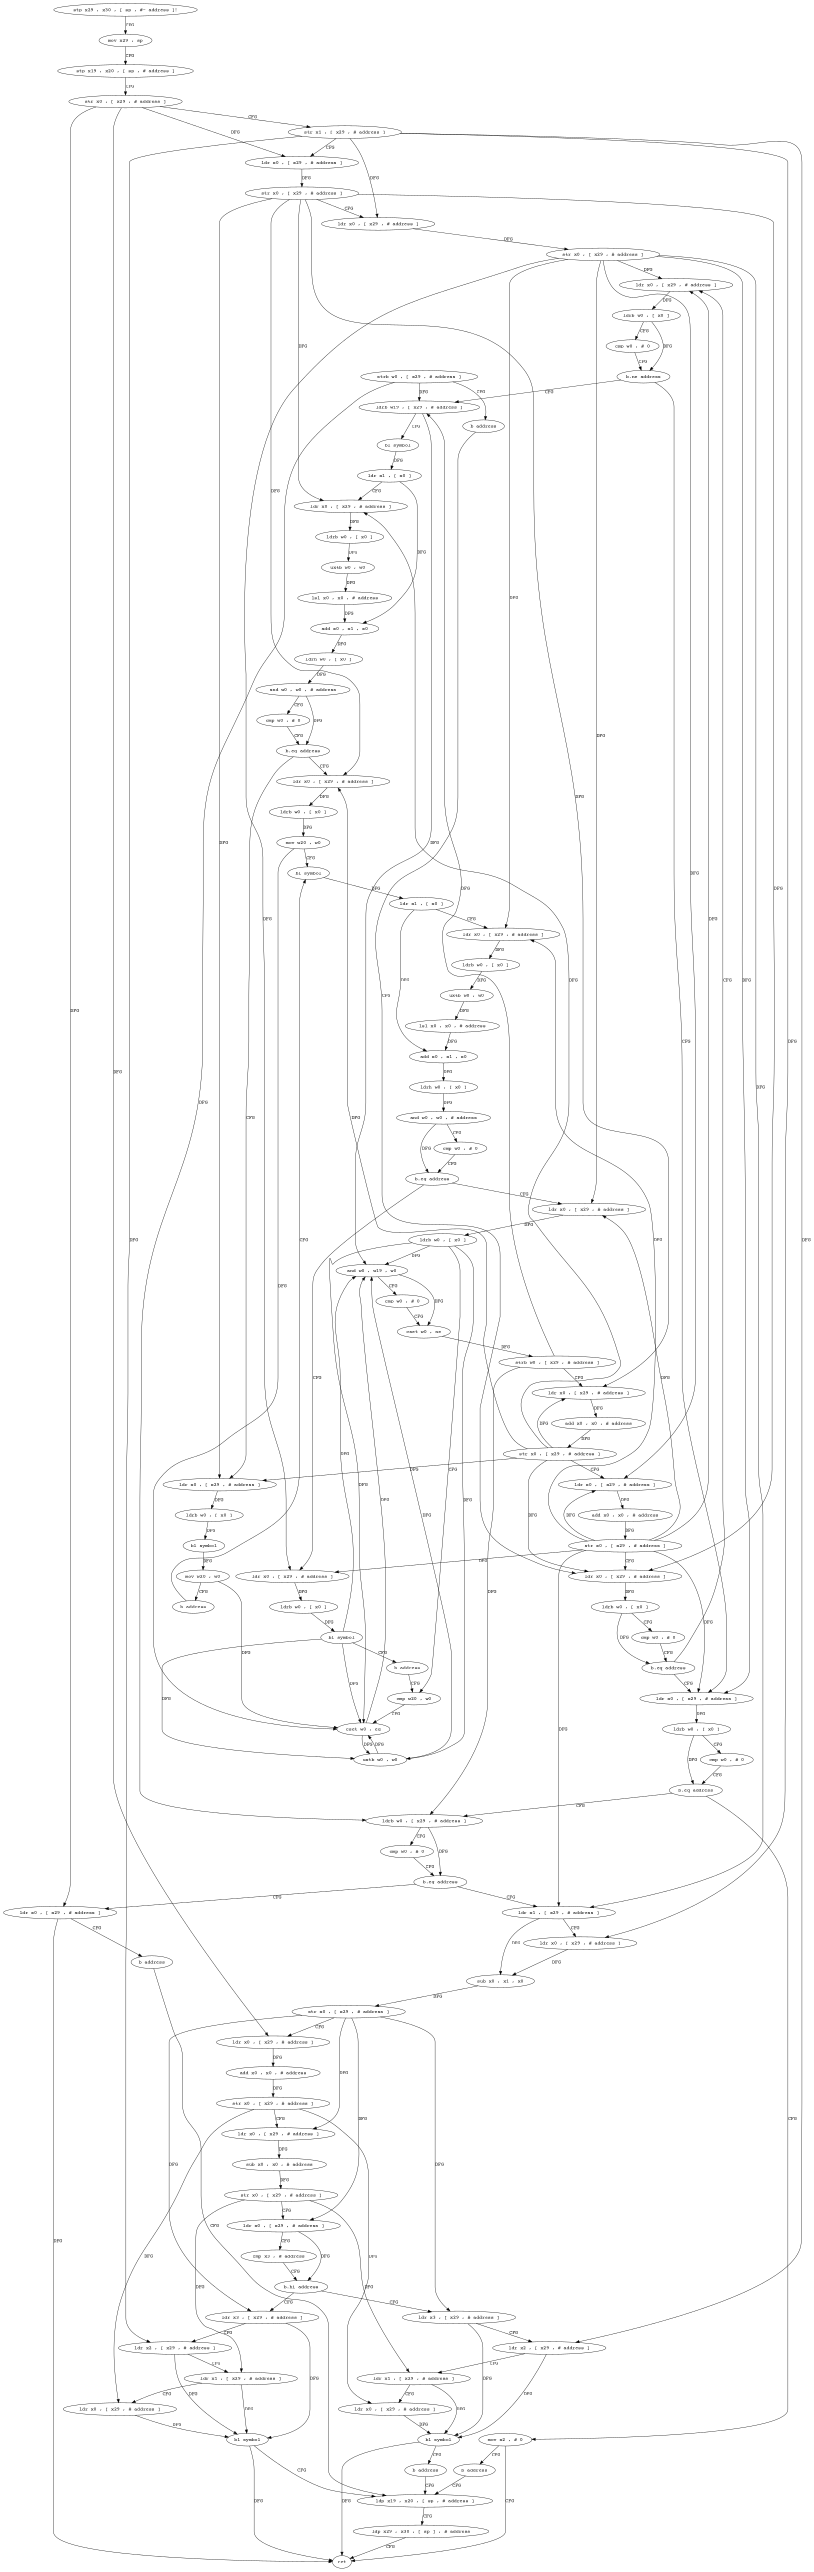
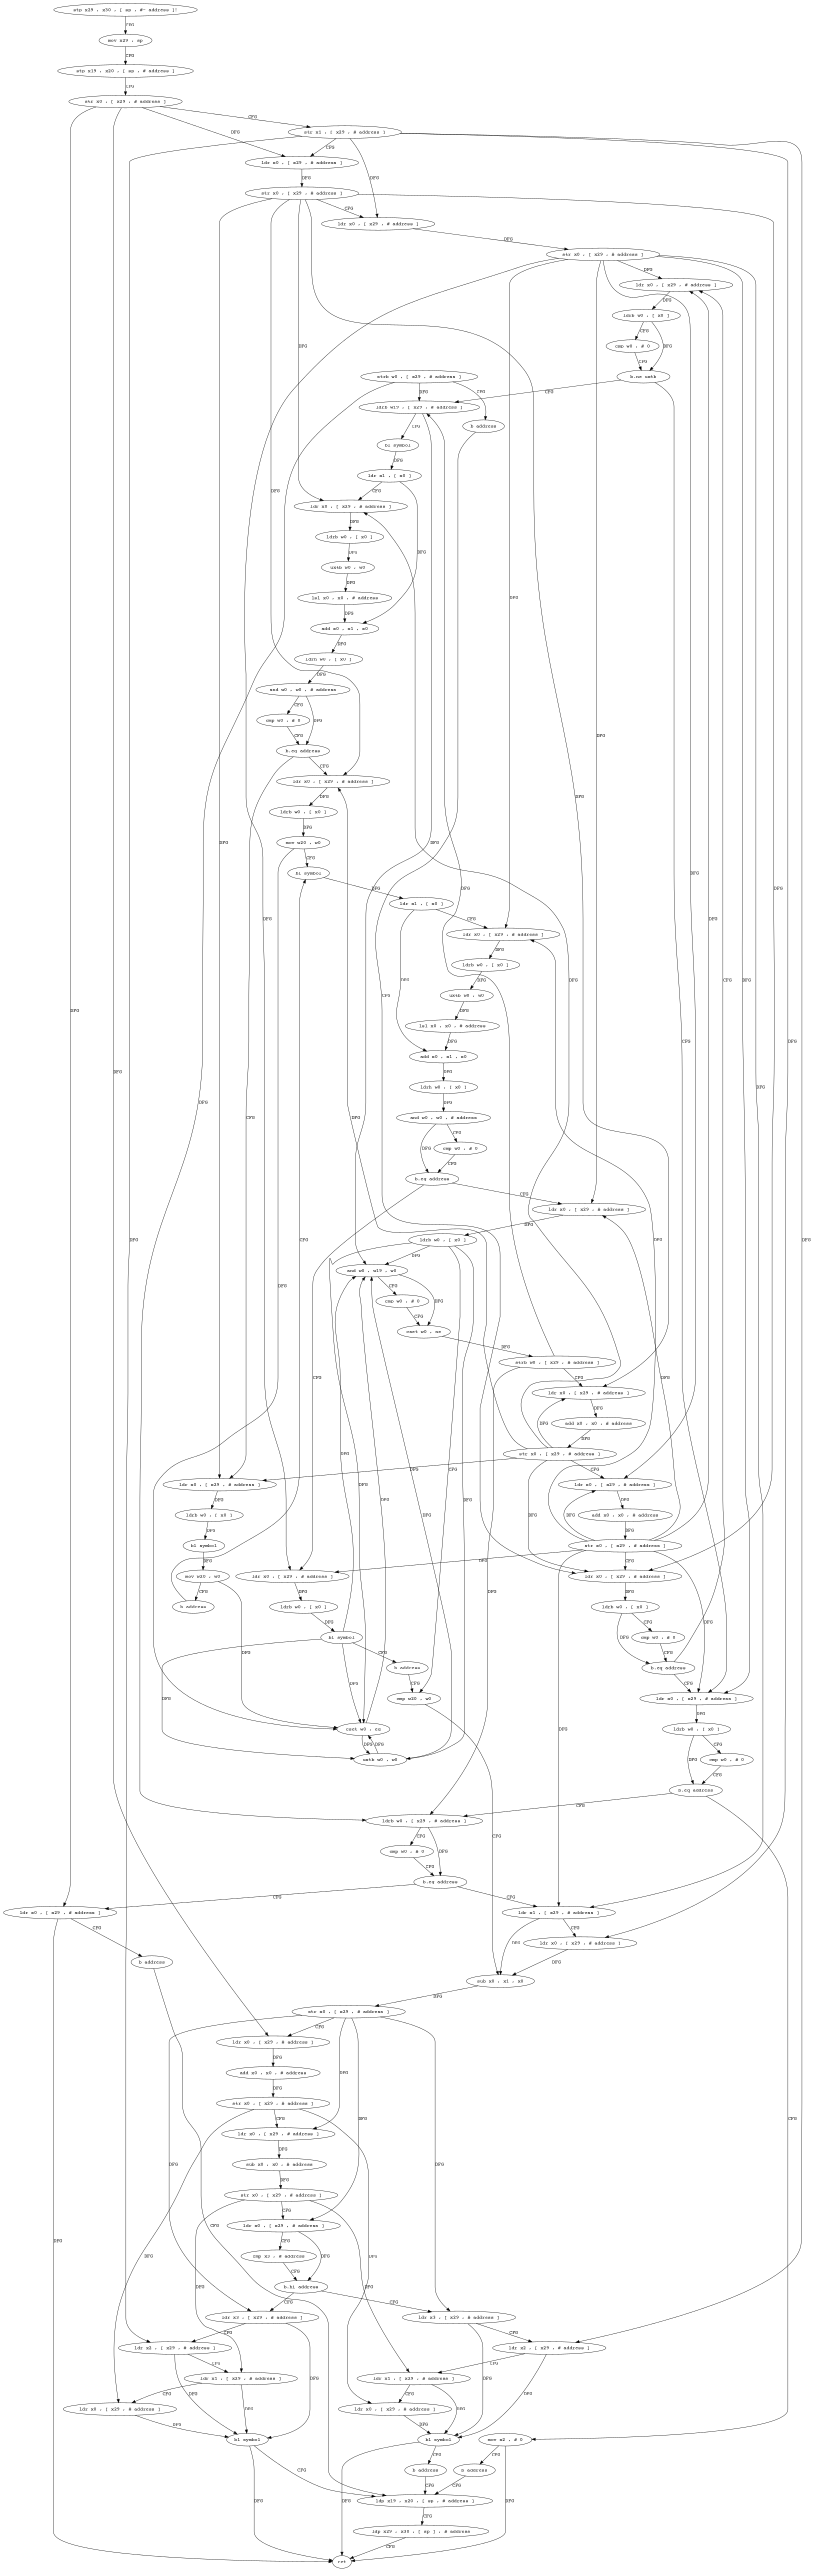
(643, 377) -> (643, 377)
(390, 1713) -> (492, 1824)
(510, 2501) -> (510, 2501)
